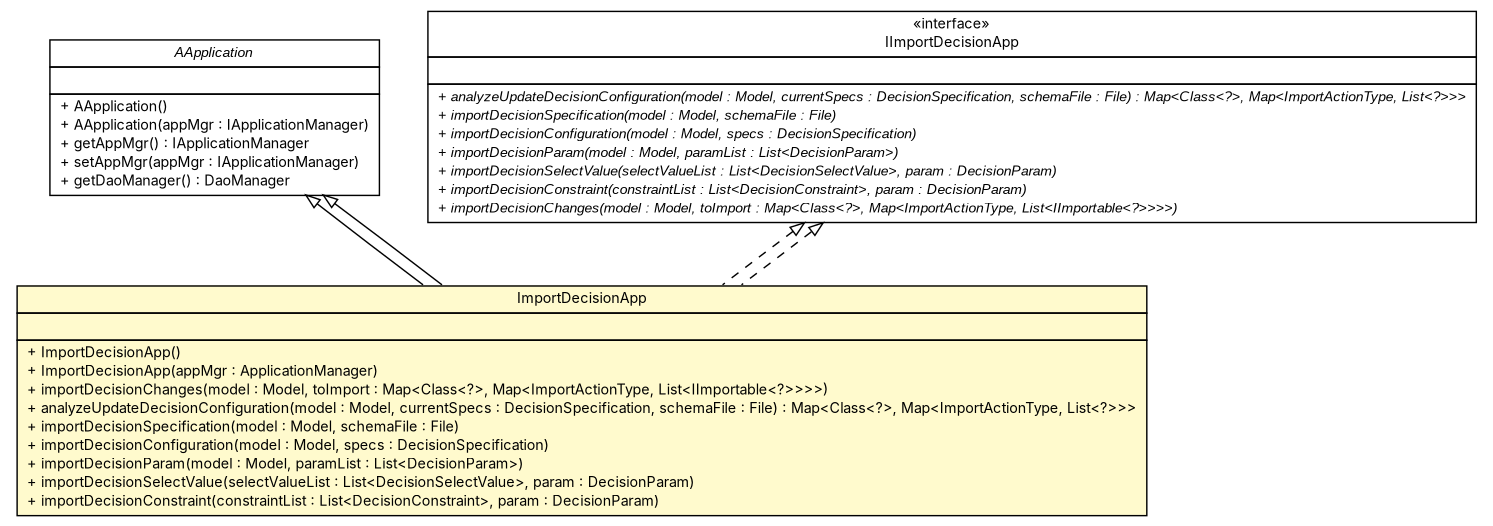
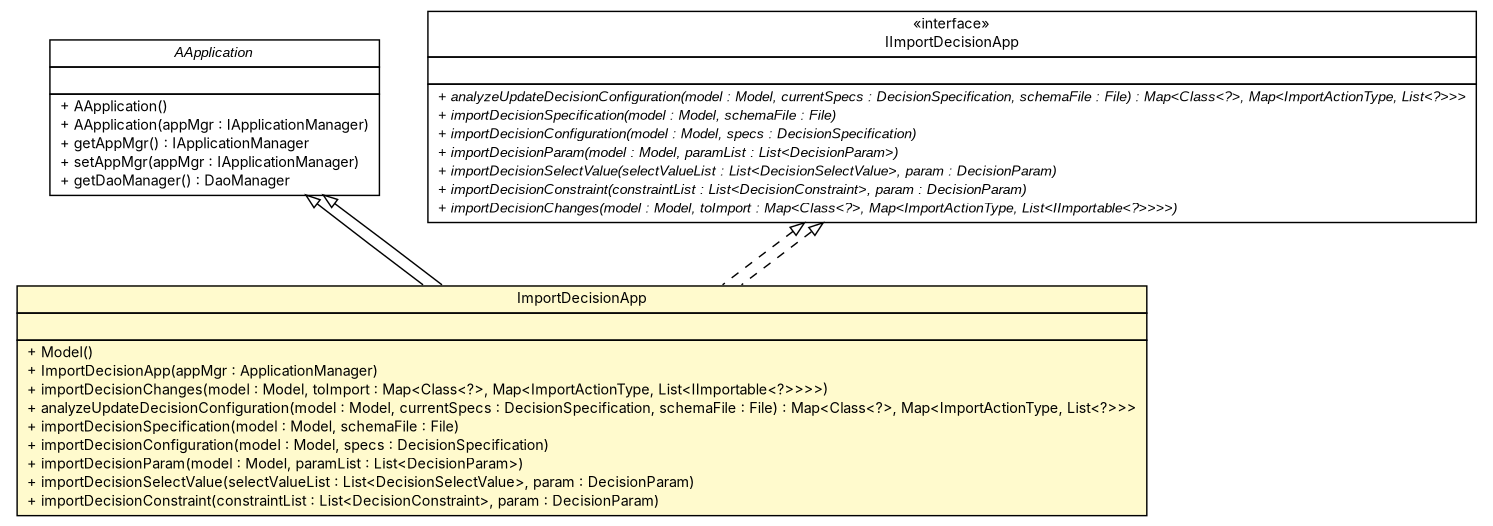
(105, 353) -> (61, 353)
